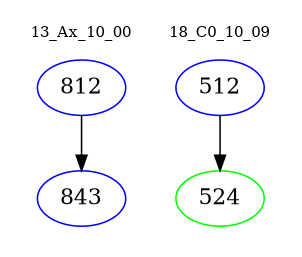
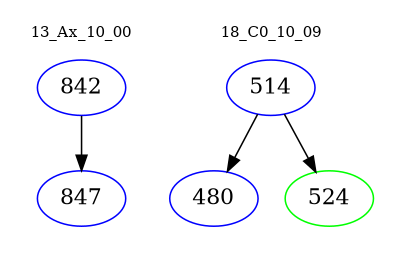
(82, 88) -> (82, 88)
(220, 88) -> (271, 88)
(82, 199) -> (82, 199)
none -> (214, 199)
